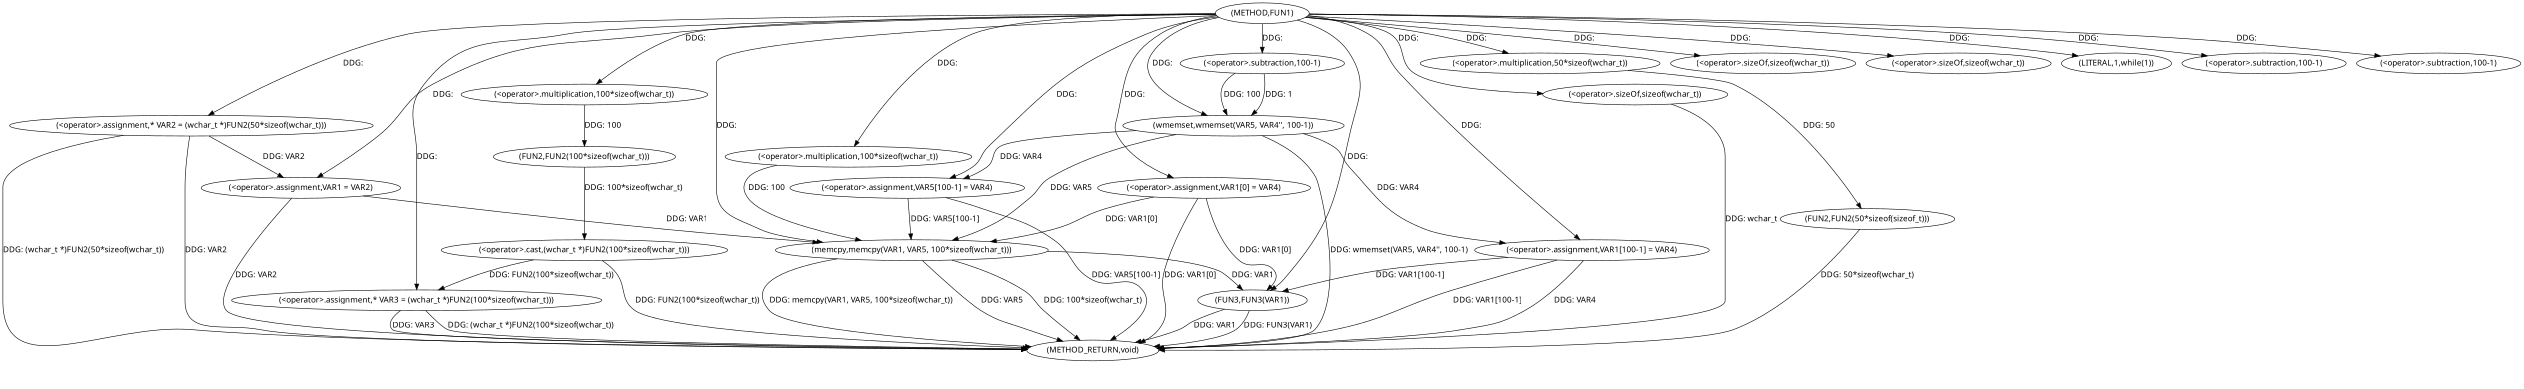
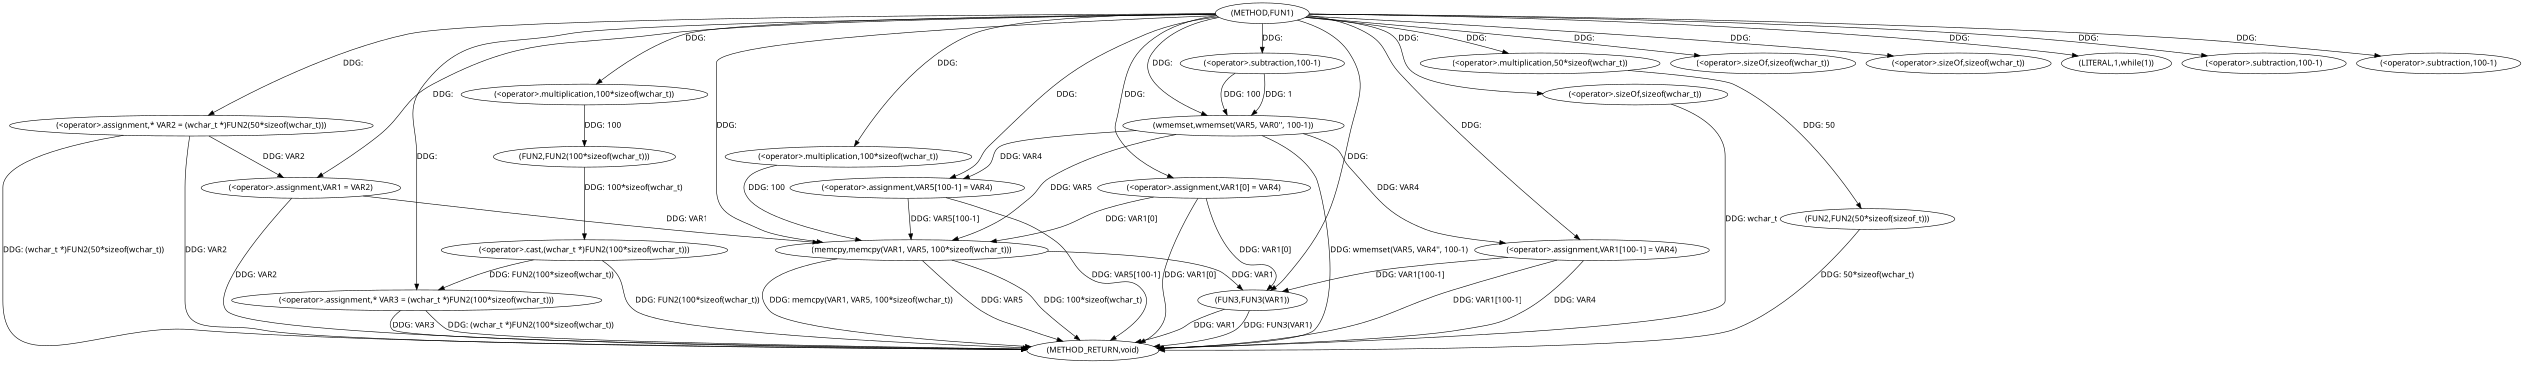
(1233, 126) -> (1233, 126)
